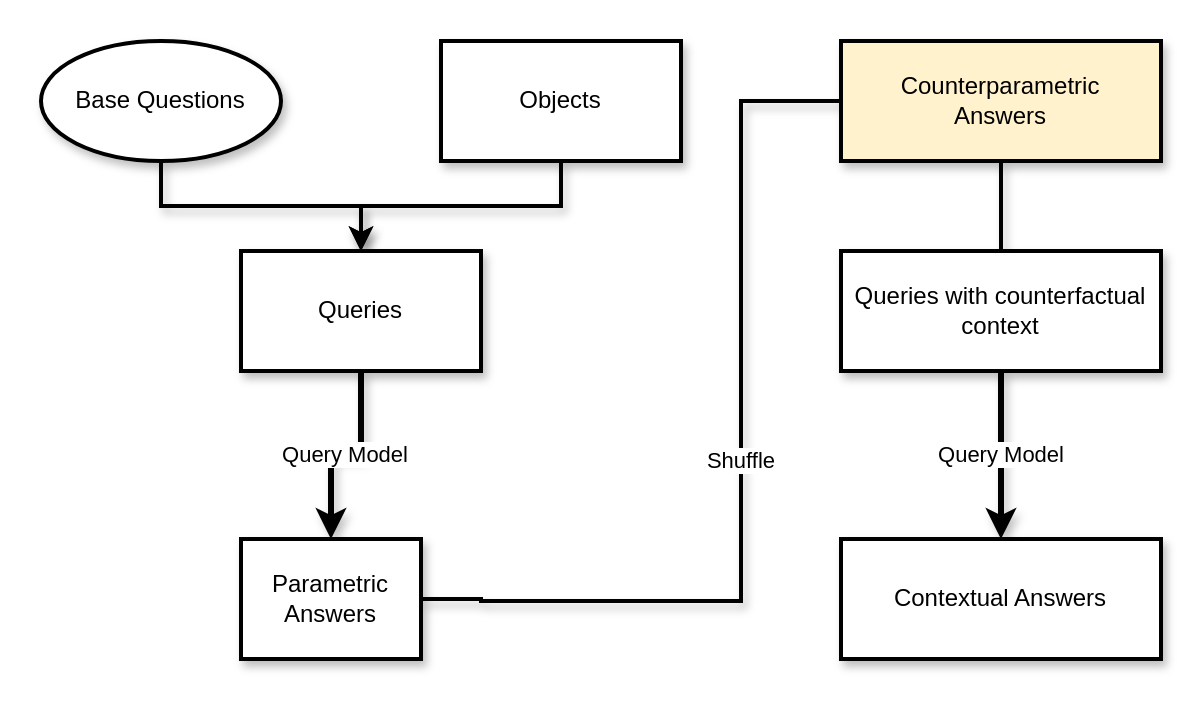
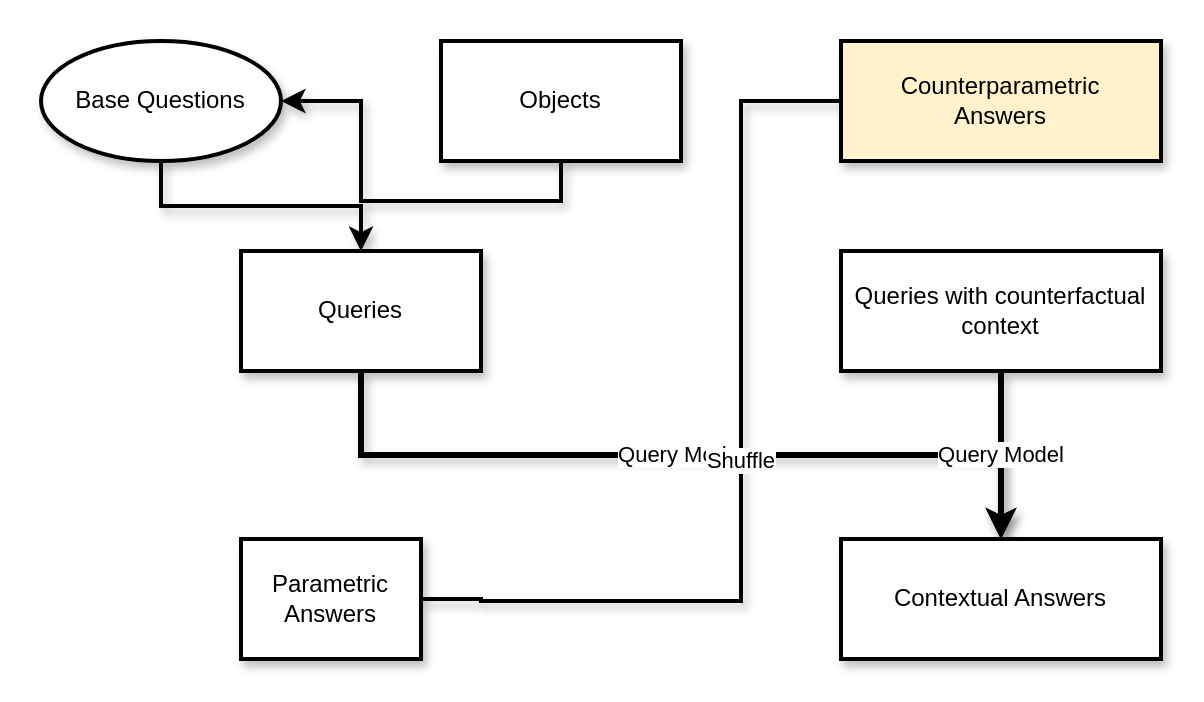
(1001, 205) -> none
(466, 206) -> (380, 201)
(331, 464) -> (526, 455)
